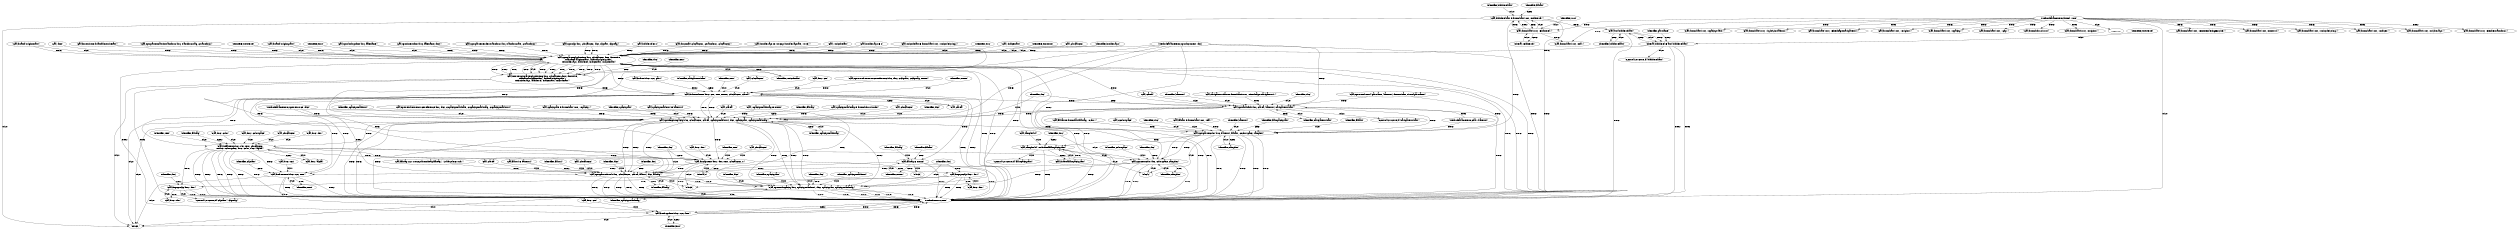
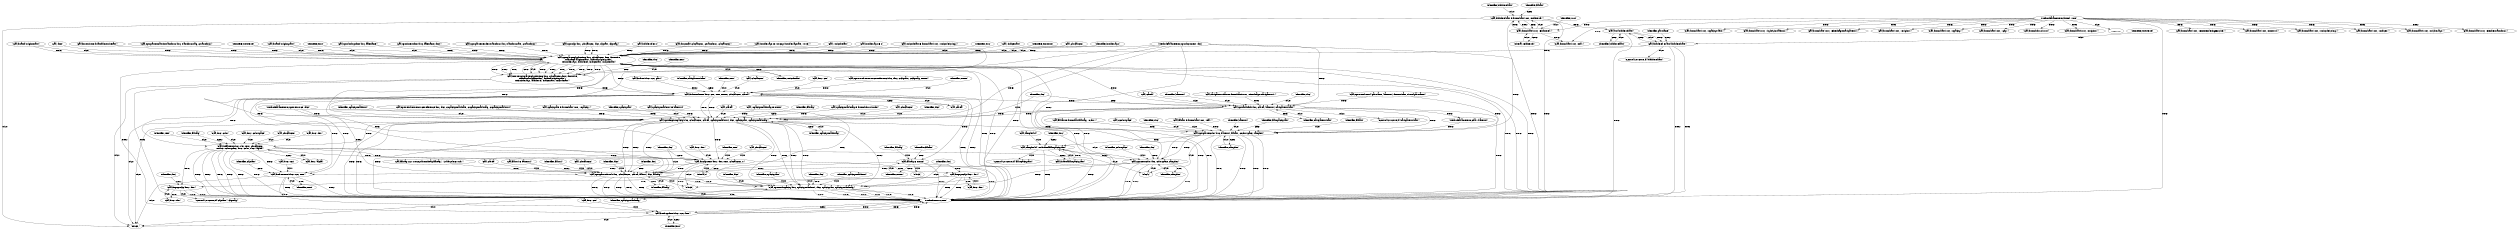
(1667, 44) -> (1667, 44)
(1387, 109) -> (1405, 110)
(2165, 114) -> (2165, 114)
(1105, 155) -> (1105, 155)
